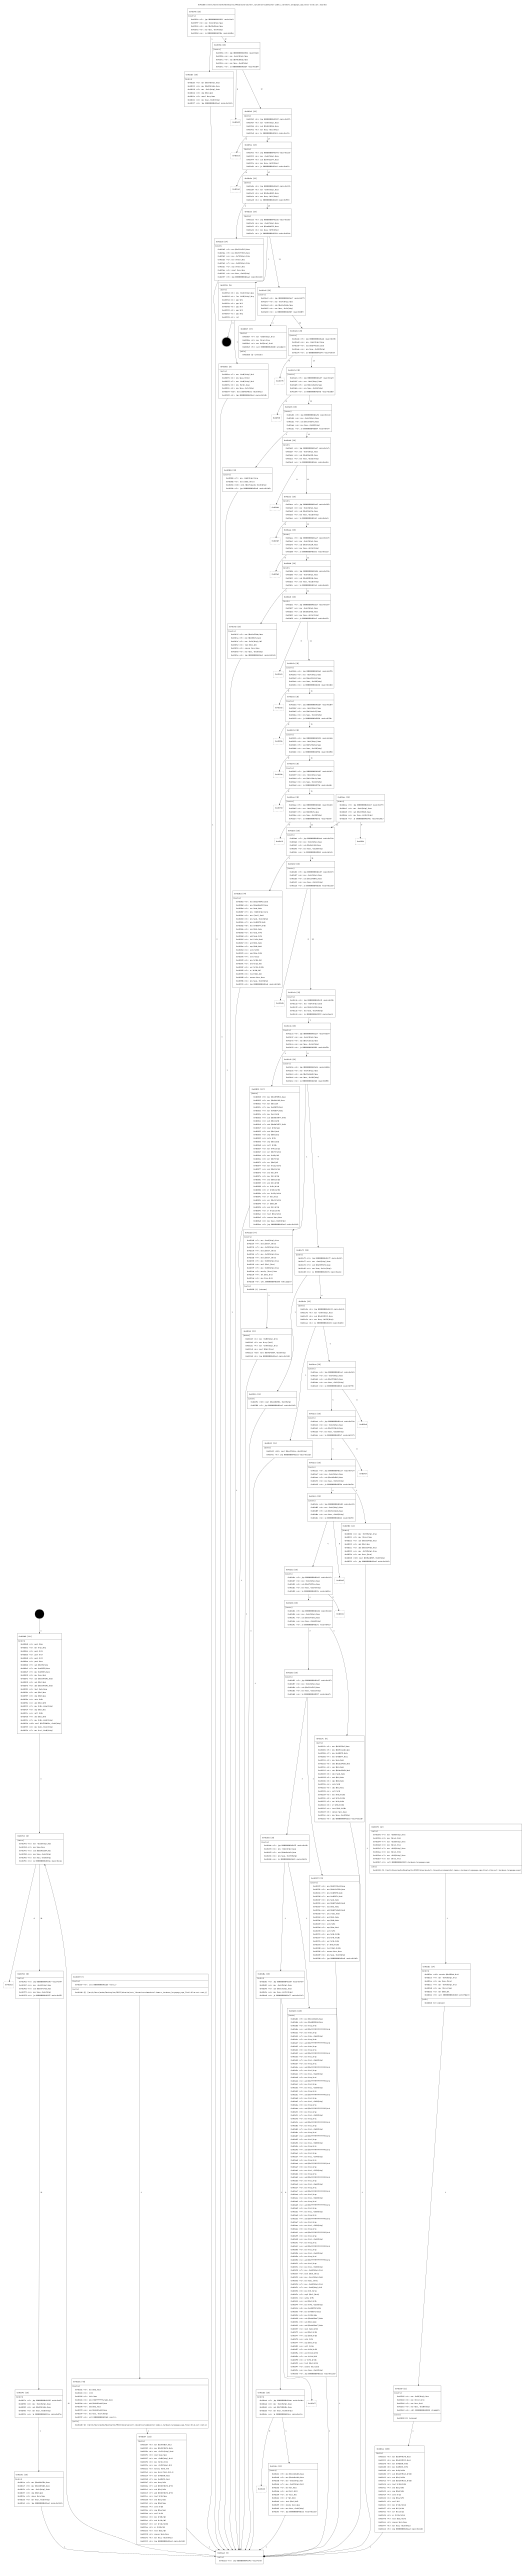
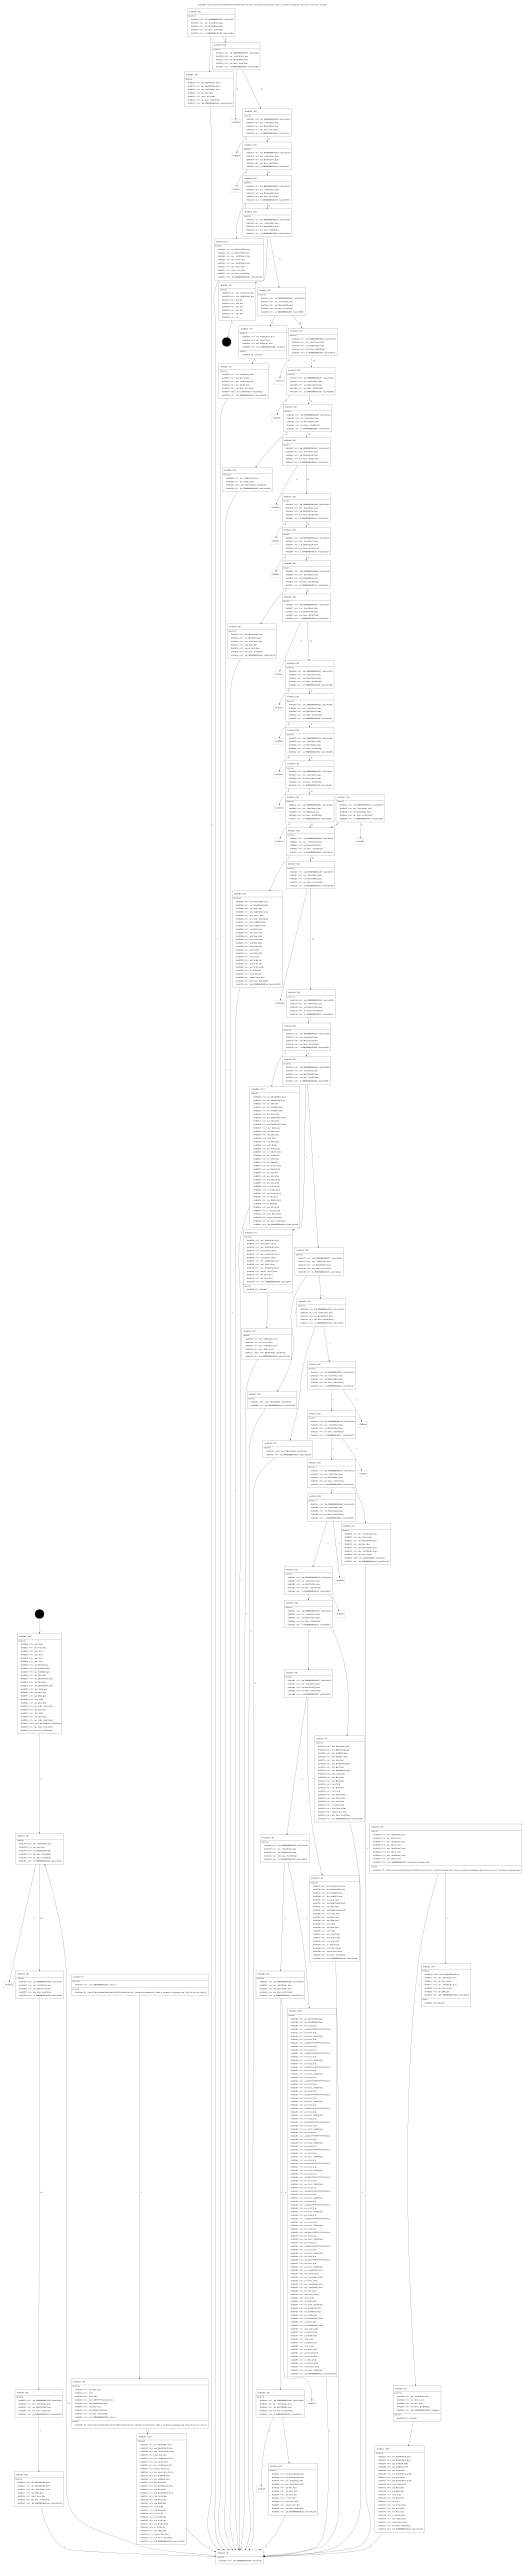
(235, 342) -> (254, 360)
(431, 2195) -> (408, 2128)
